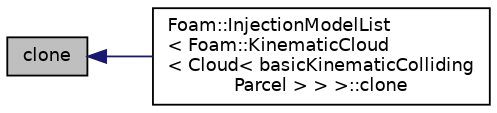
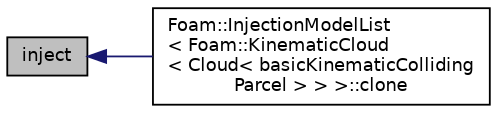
(47, 56) -> (47, 56)
